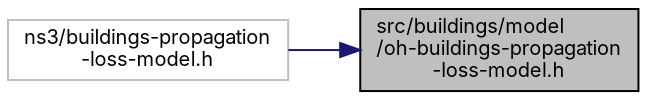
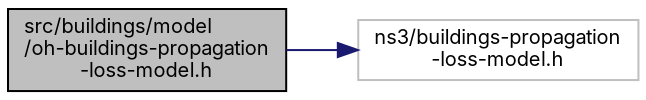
(314, 50) -> (312, 50)
